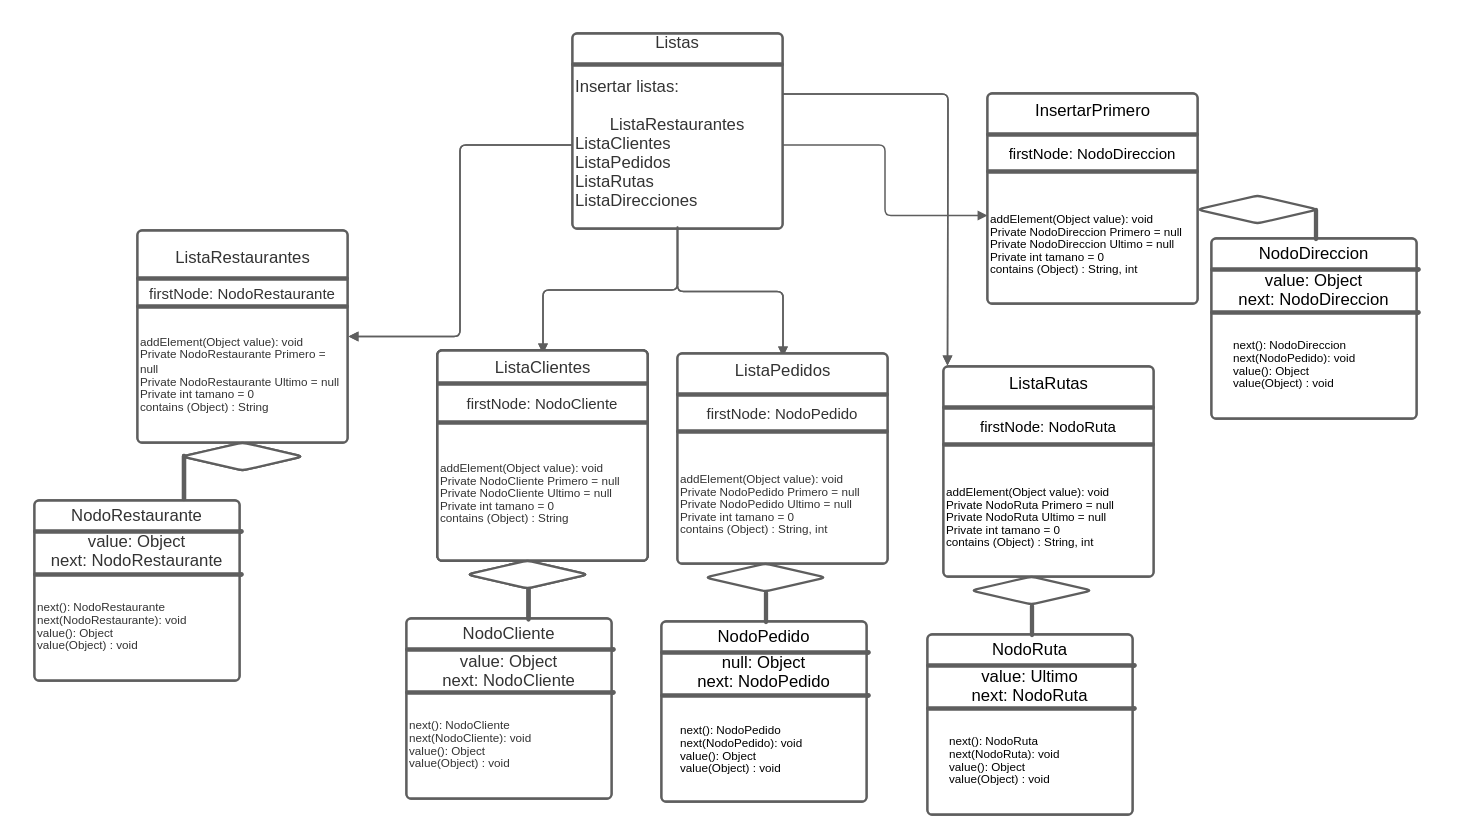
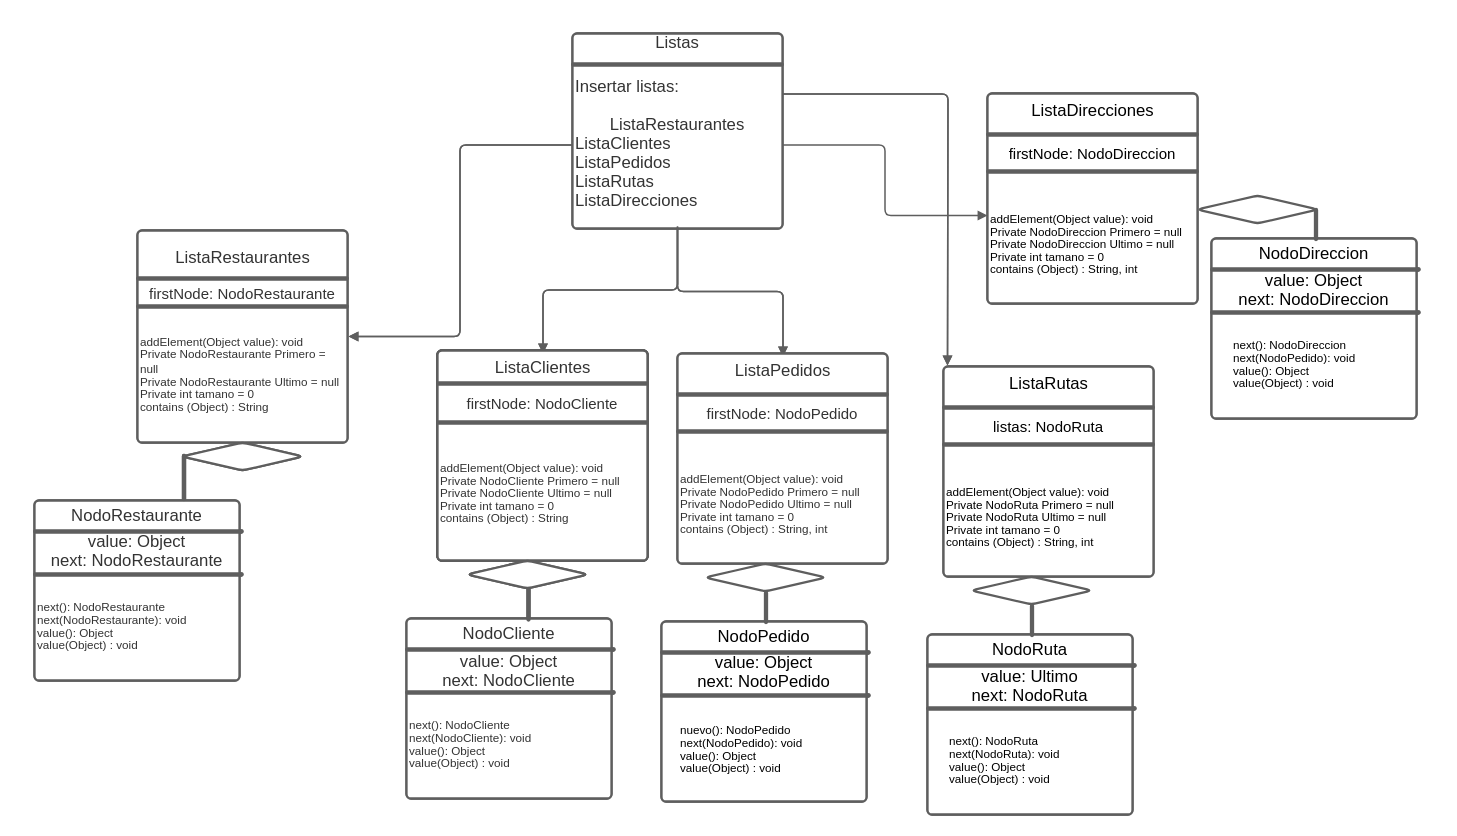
(1093, 112) -> (1093, 112)
(1049, 427) -> (1049, 427)
(764, 674) -> (764, 674)
(780, 751) -> (780, 751)
